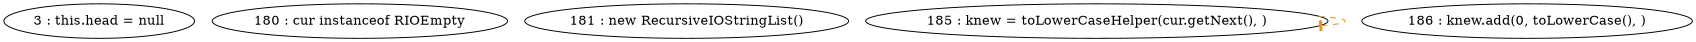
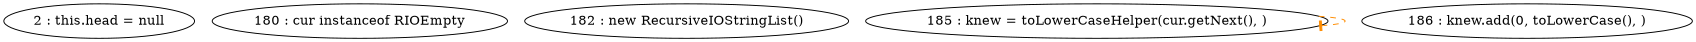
(99, 21) -> (99, 21)
(687, 21) -> (687, 21)
